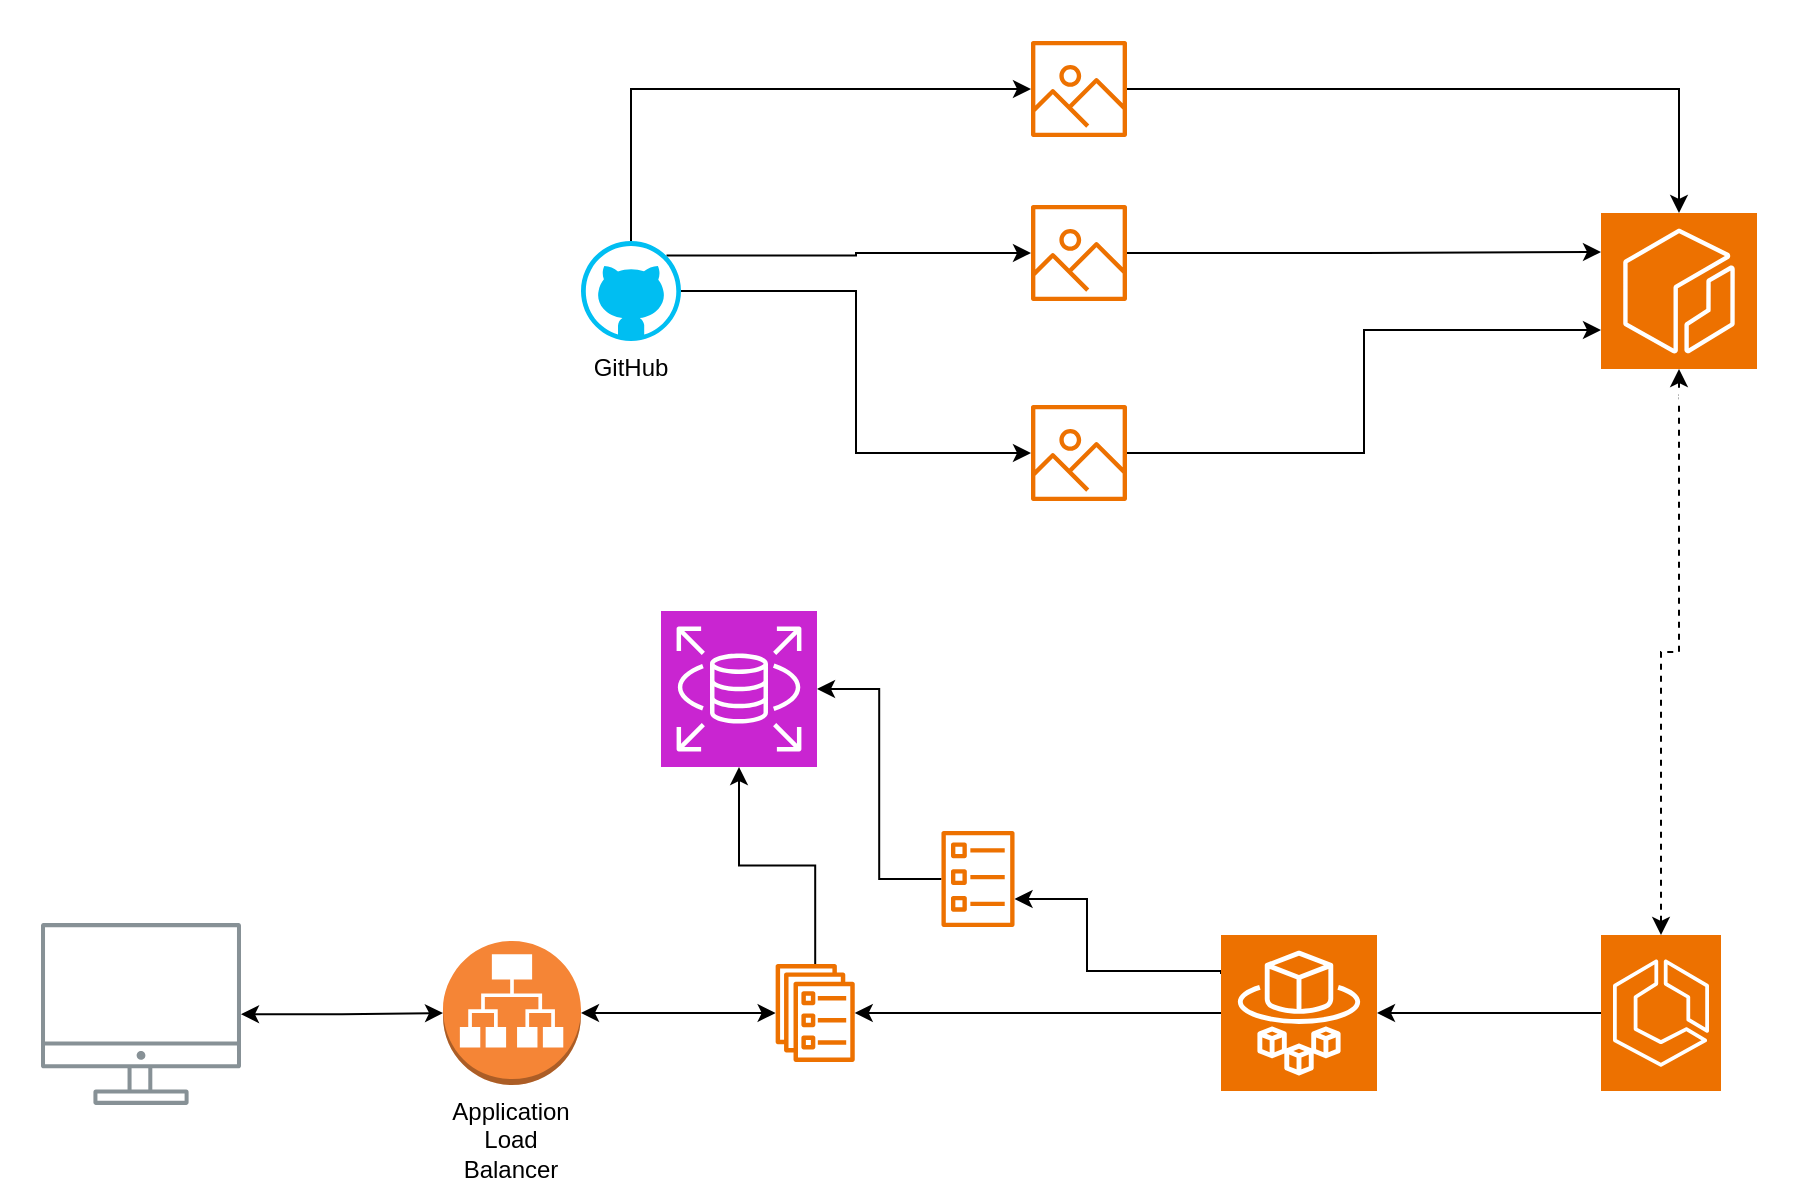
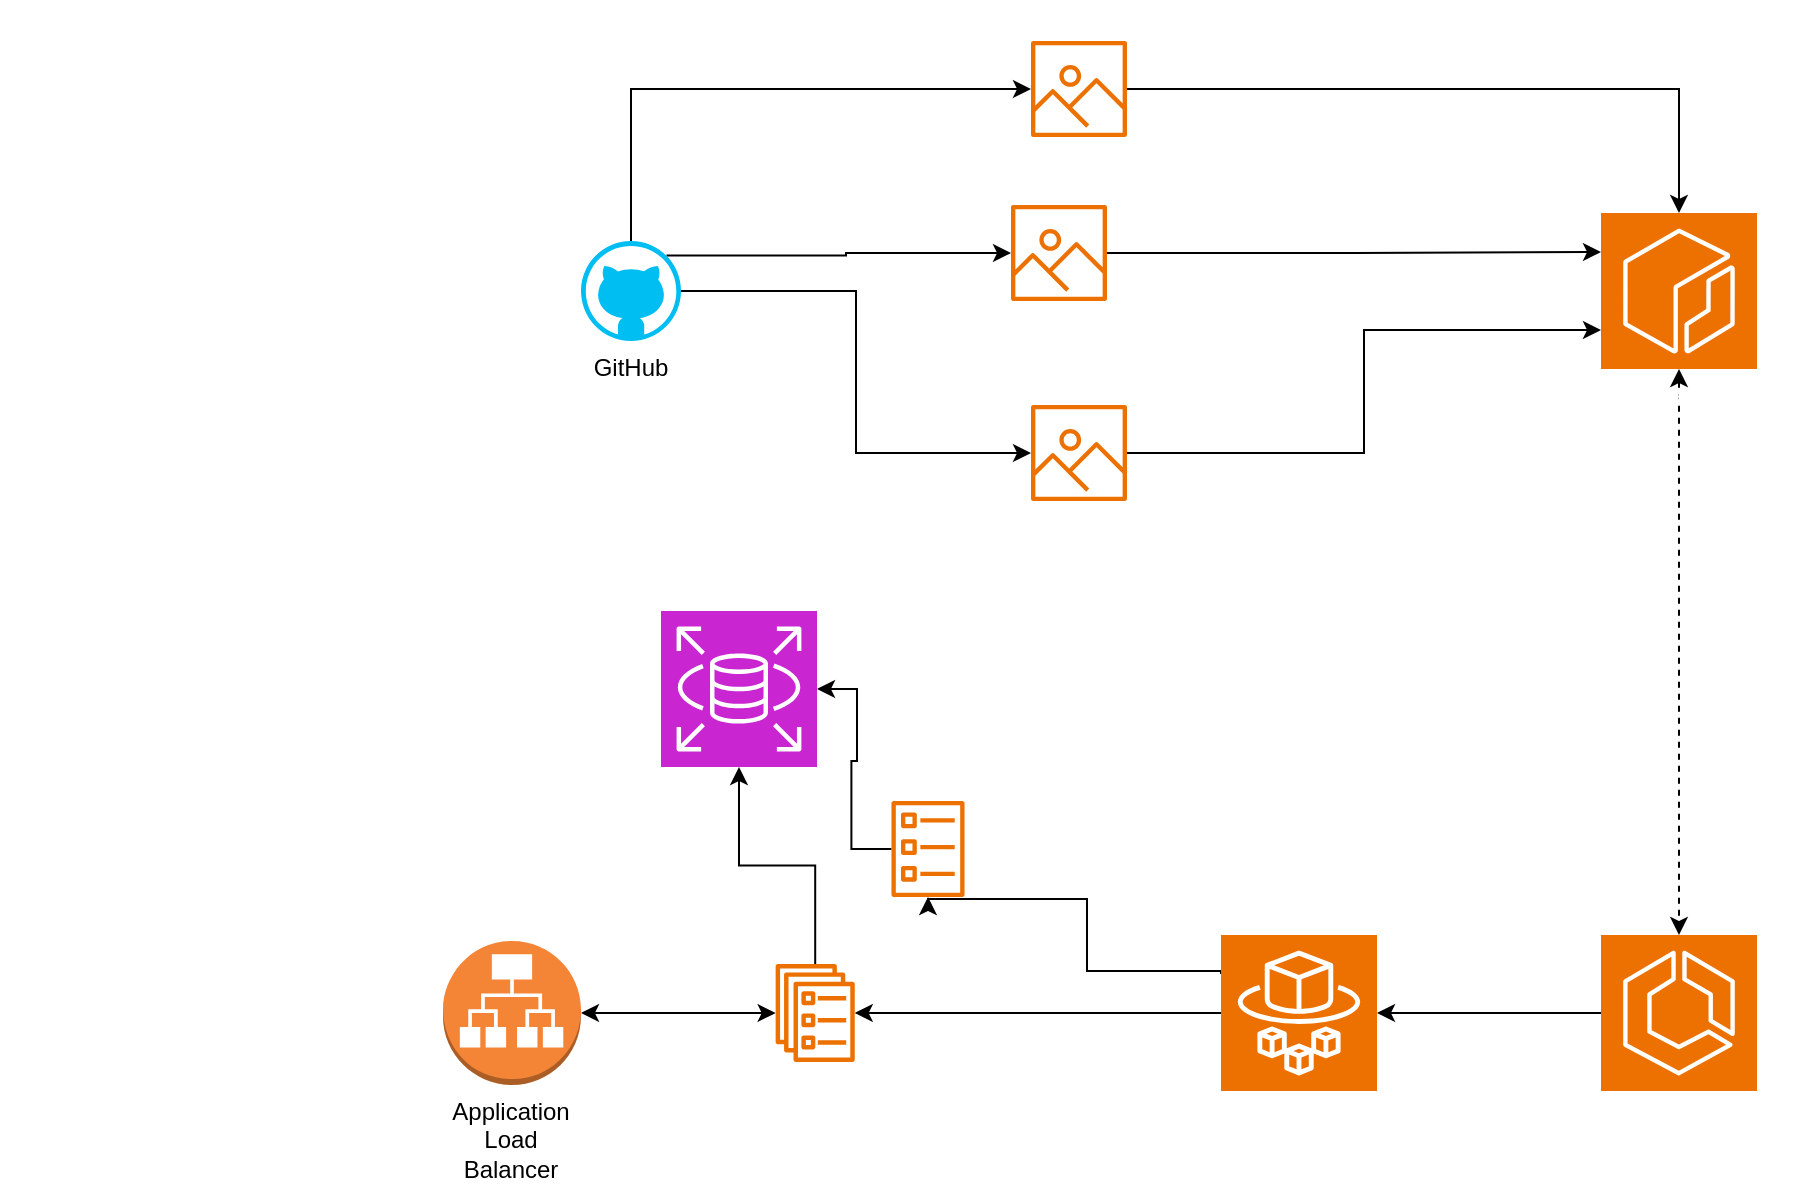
(1079, 253) -> (1059, 253)
(978, 879) -> (928, 849)
(1661, 1013) -> (1679, 1013)
(141, 1014) -> none
(342, 1014) -> none
